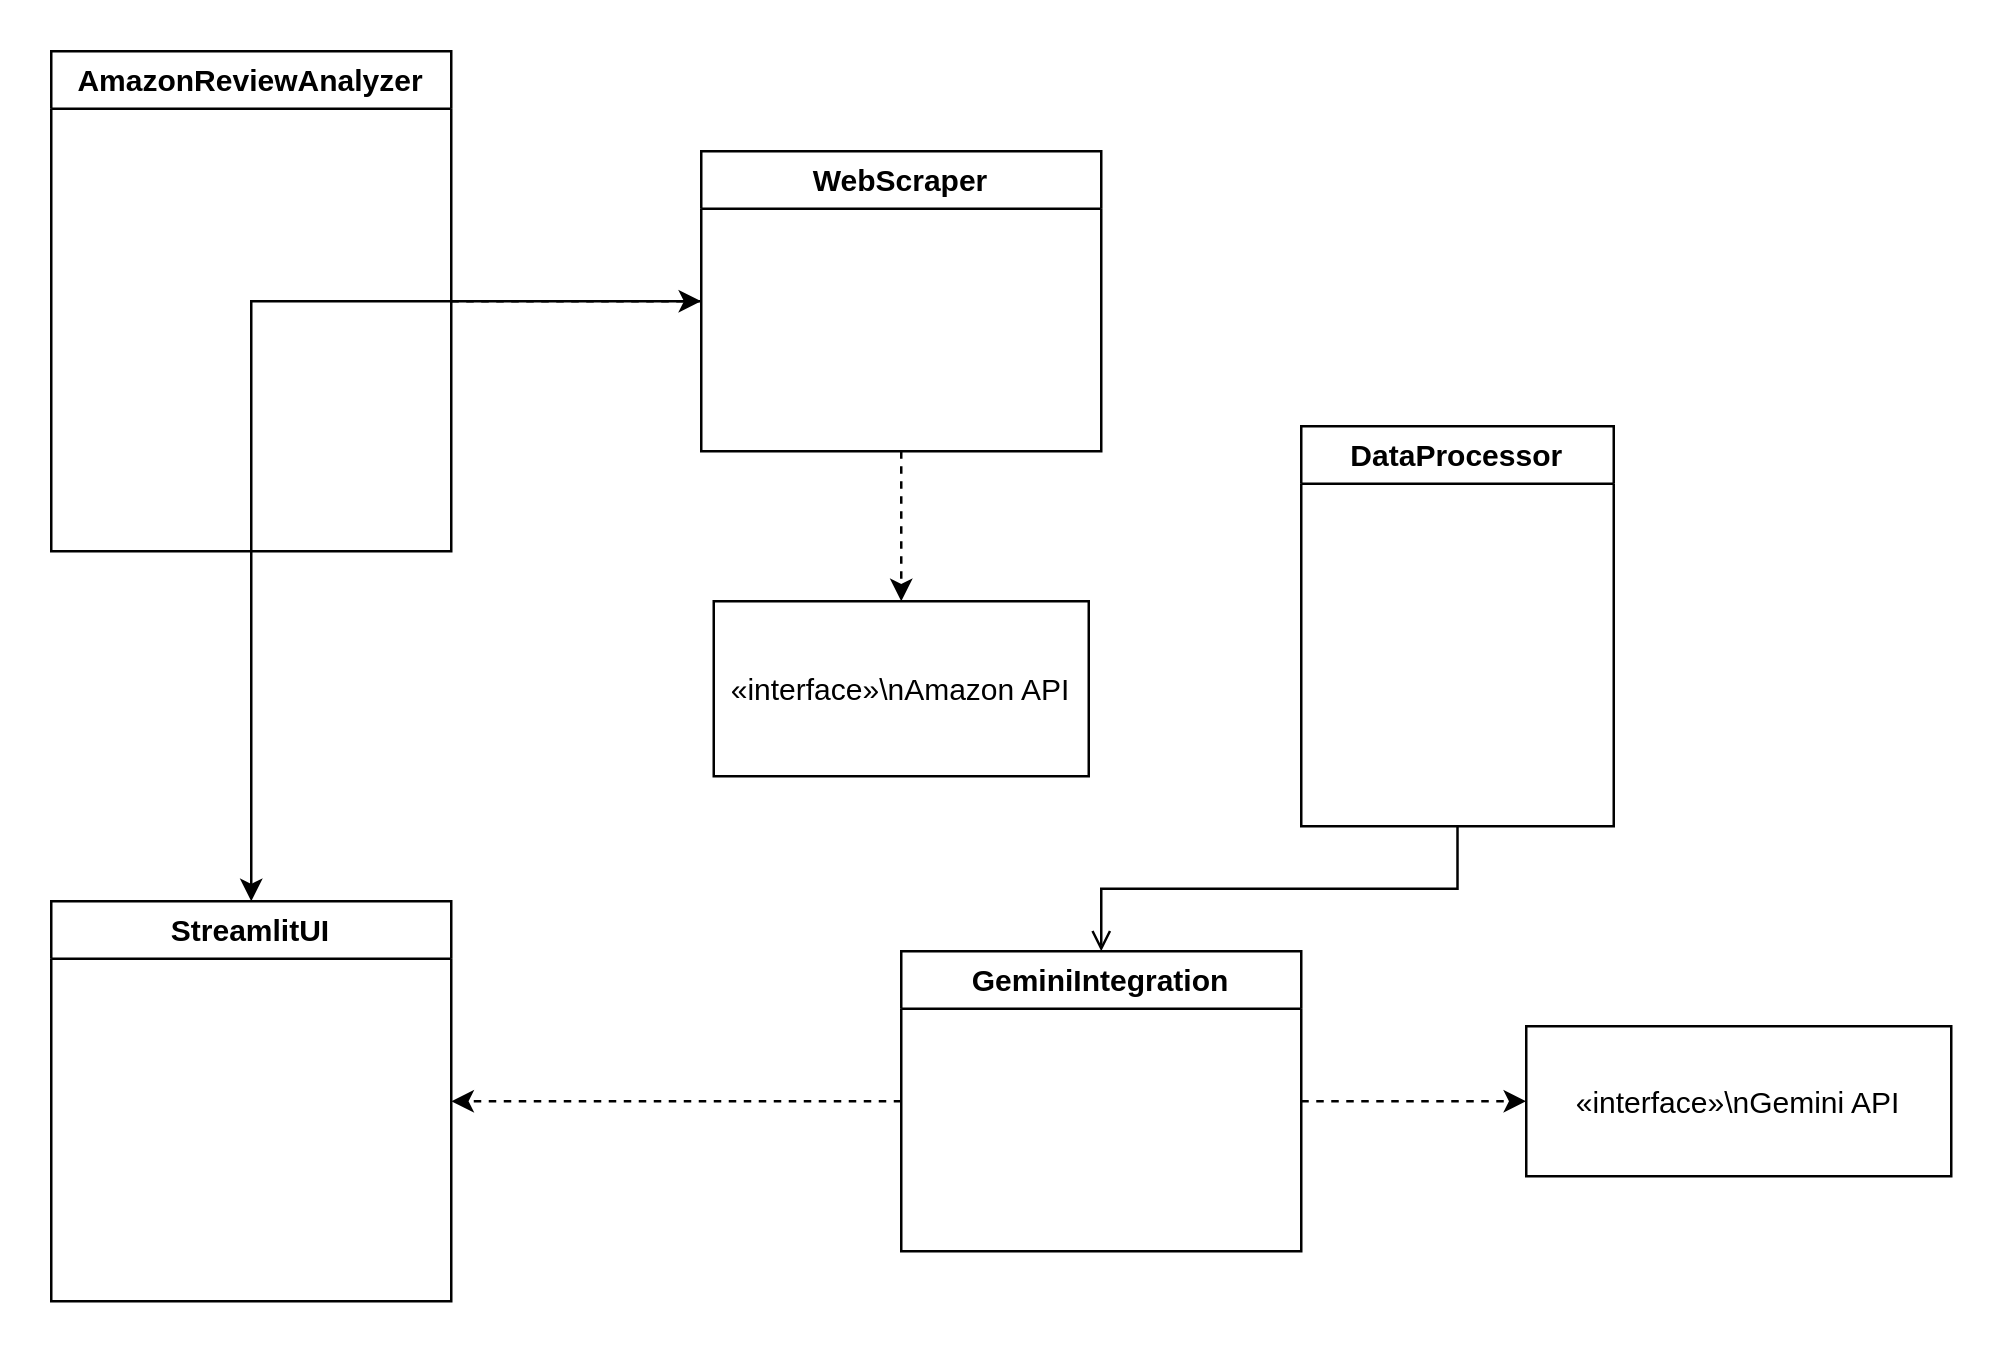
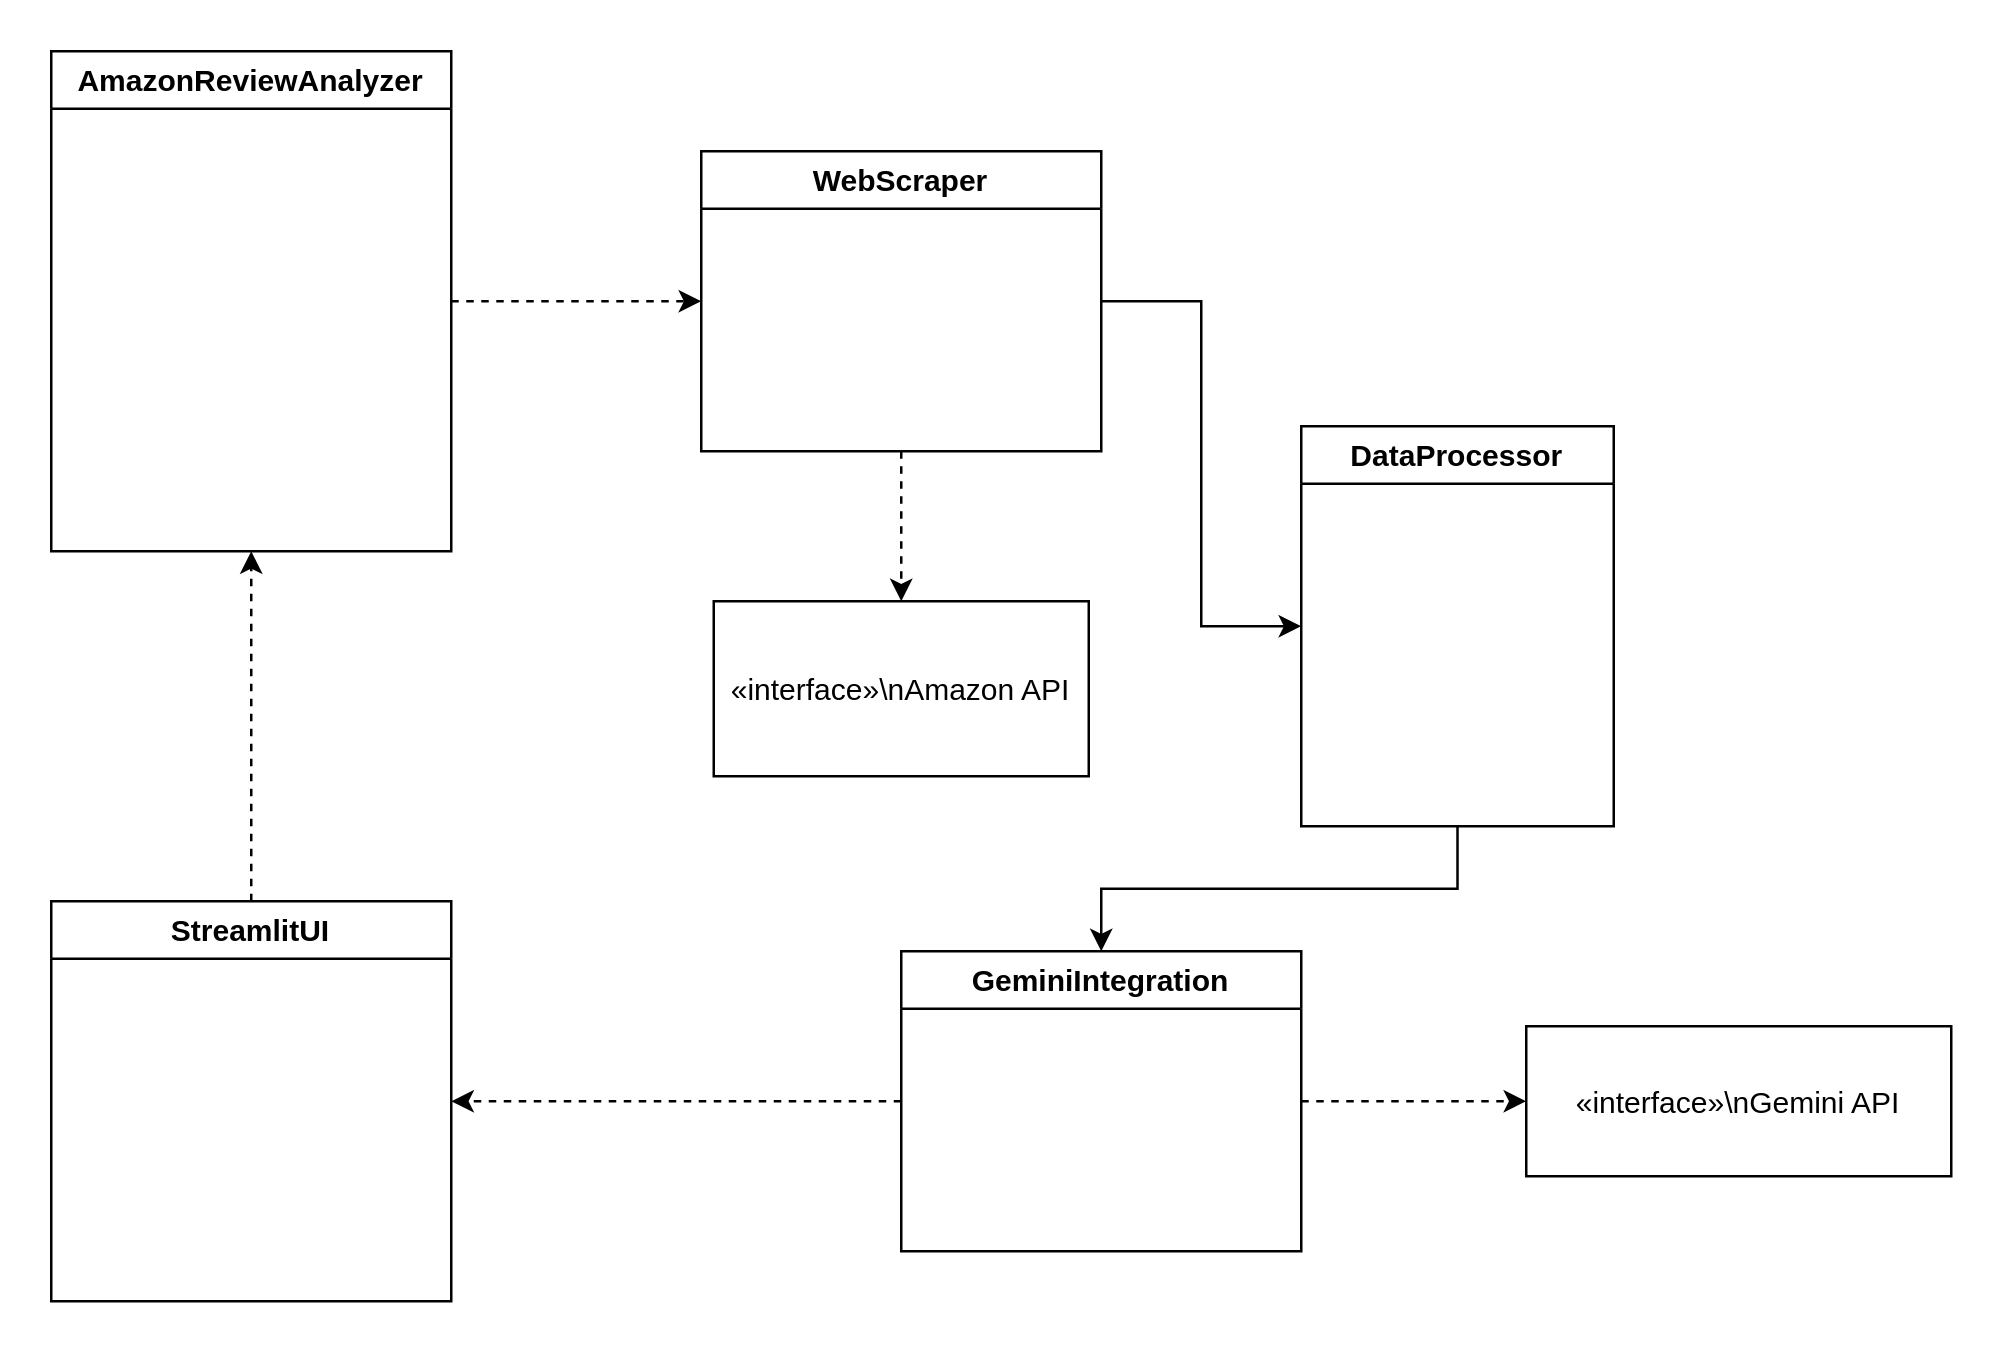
(251, 326) -> (1201, 457)
none -> (251, 893)
(1101, 937) -> (1101, 933)
